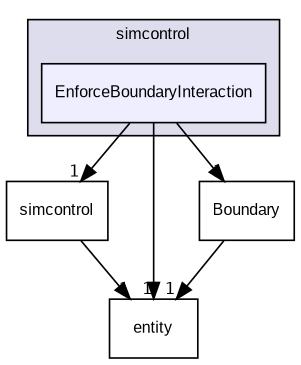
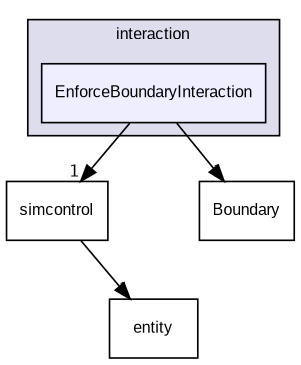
(154, 35) -> (154, 35)
(154, 202) -> none
(205, 264) -> none
